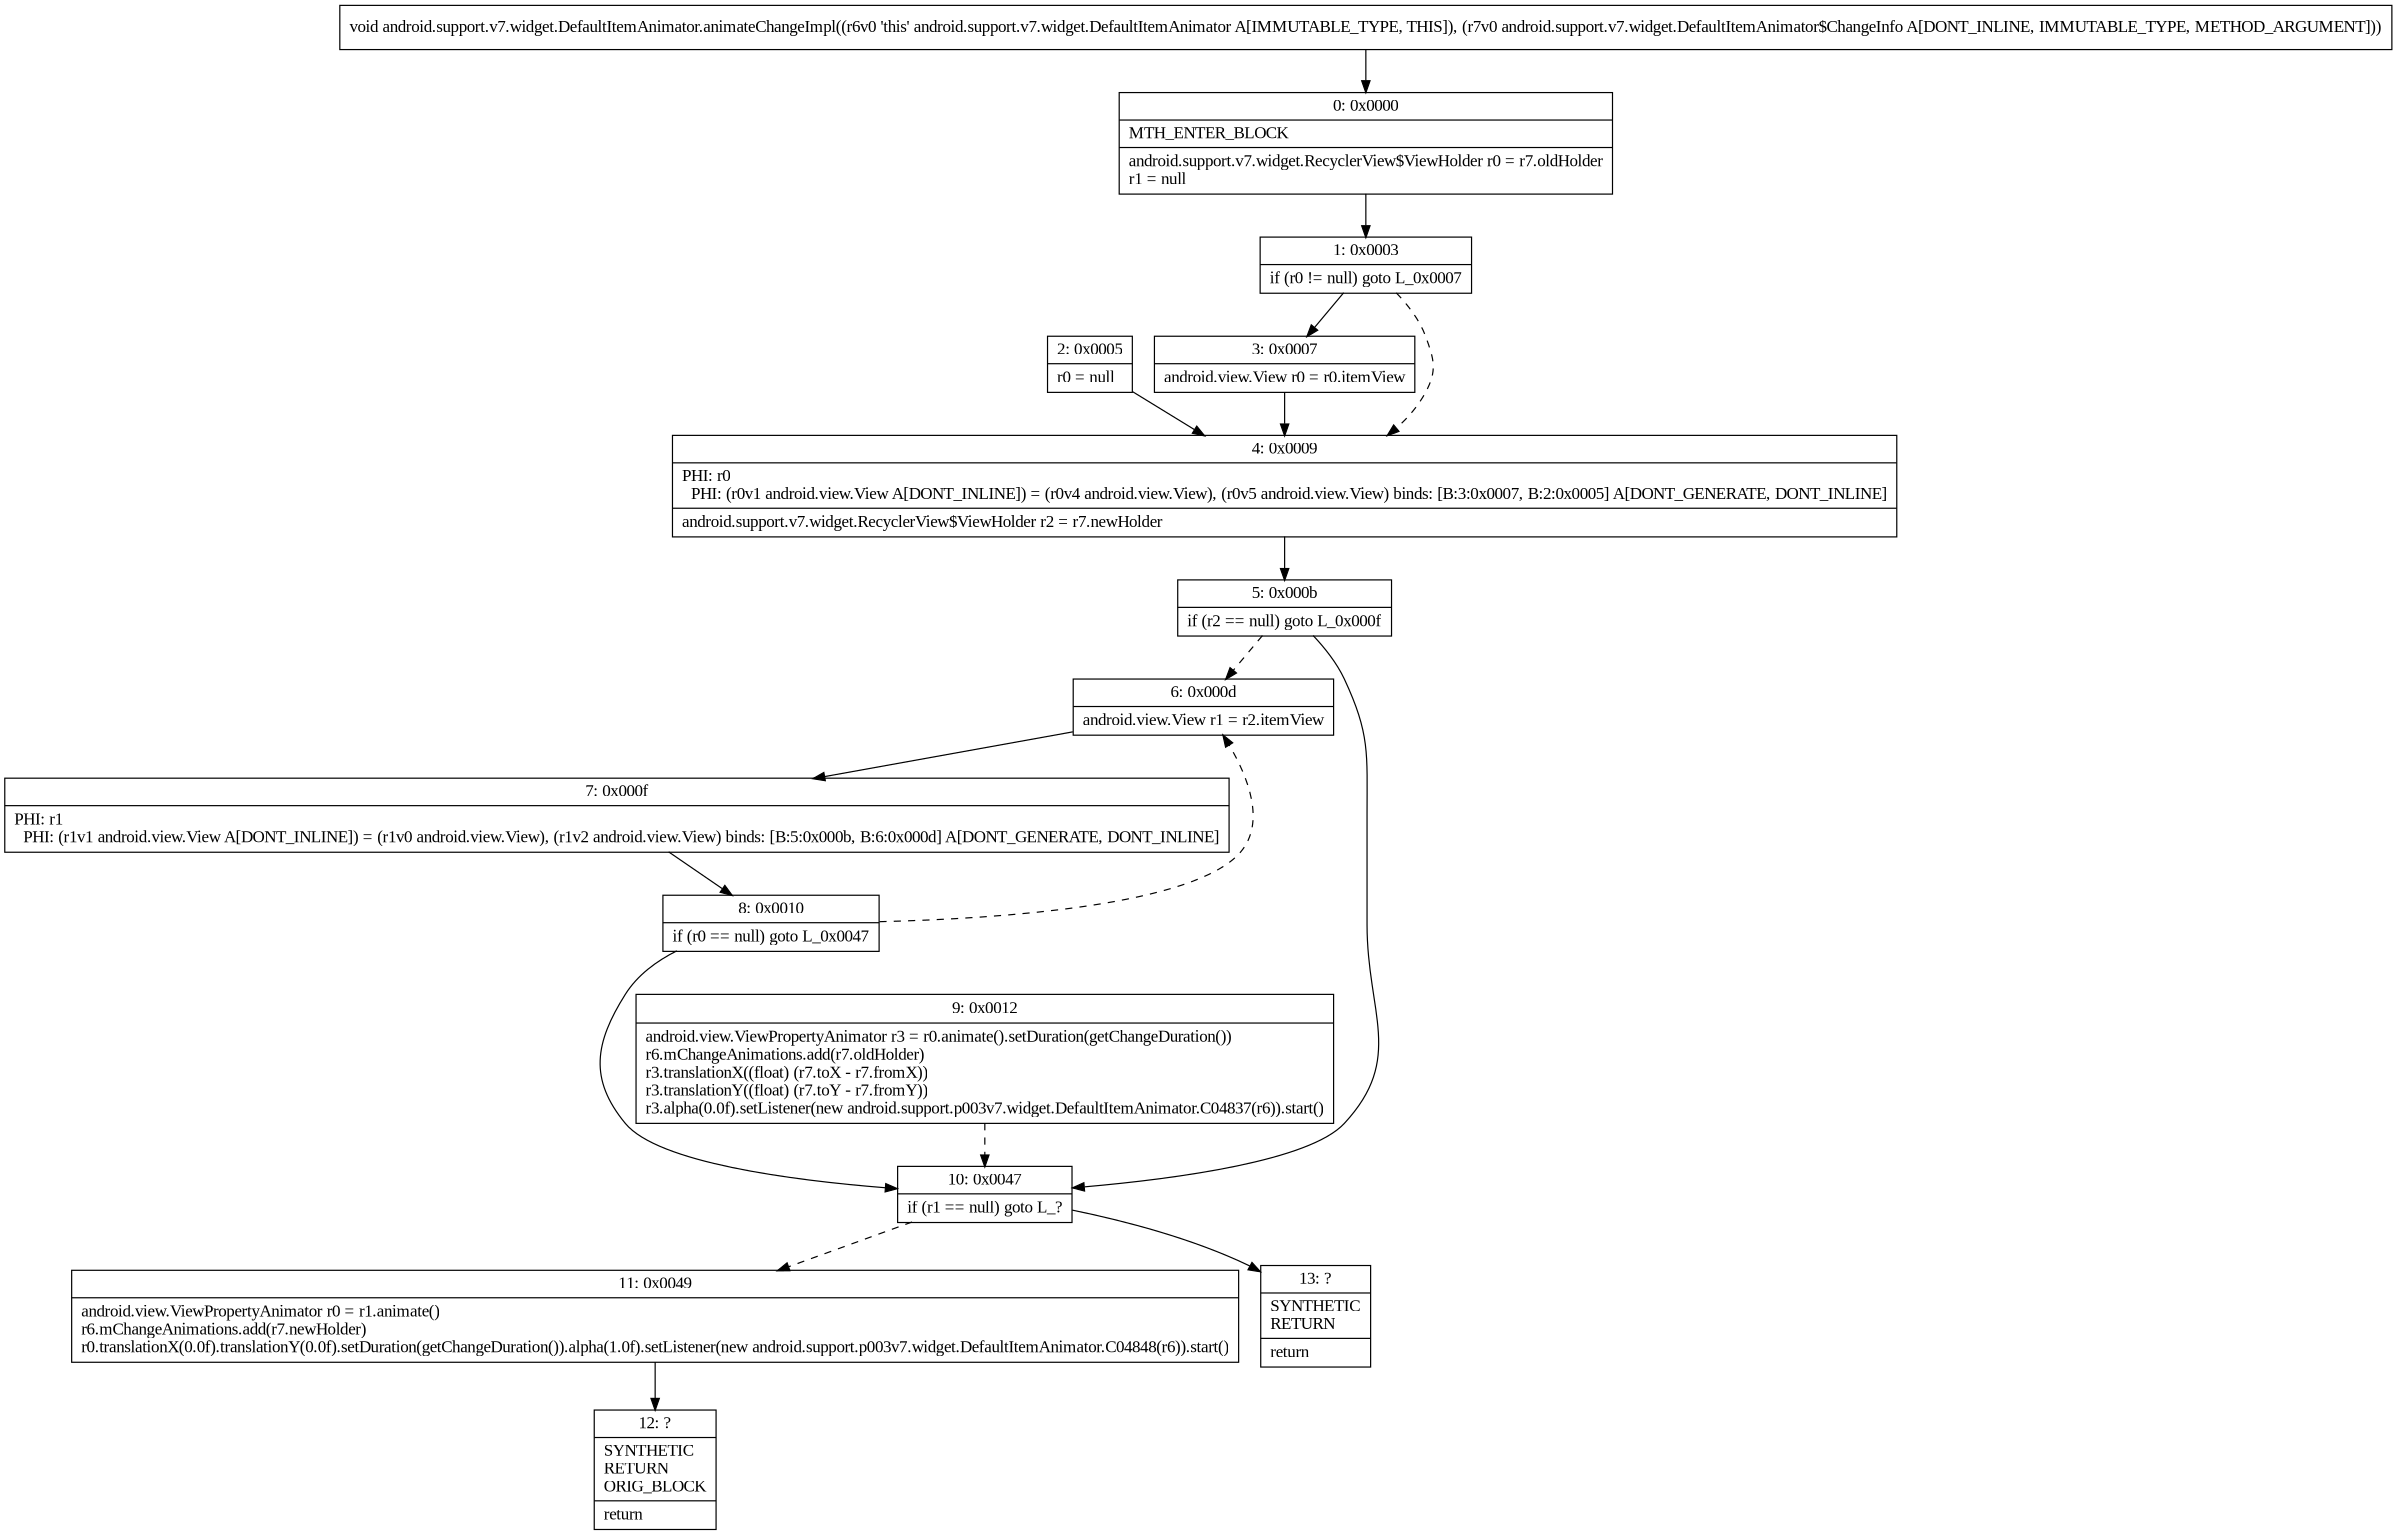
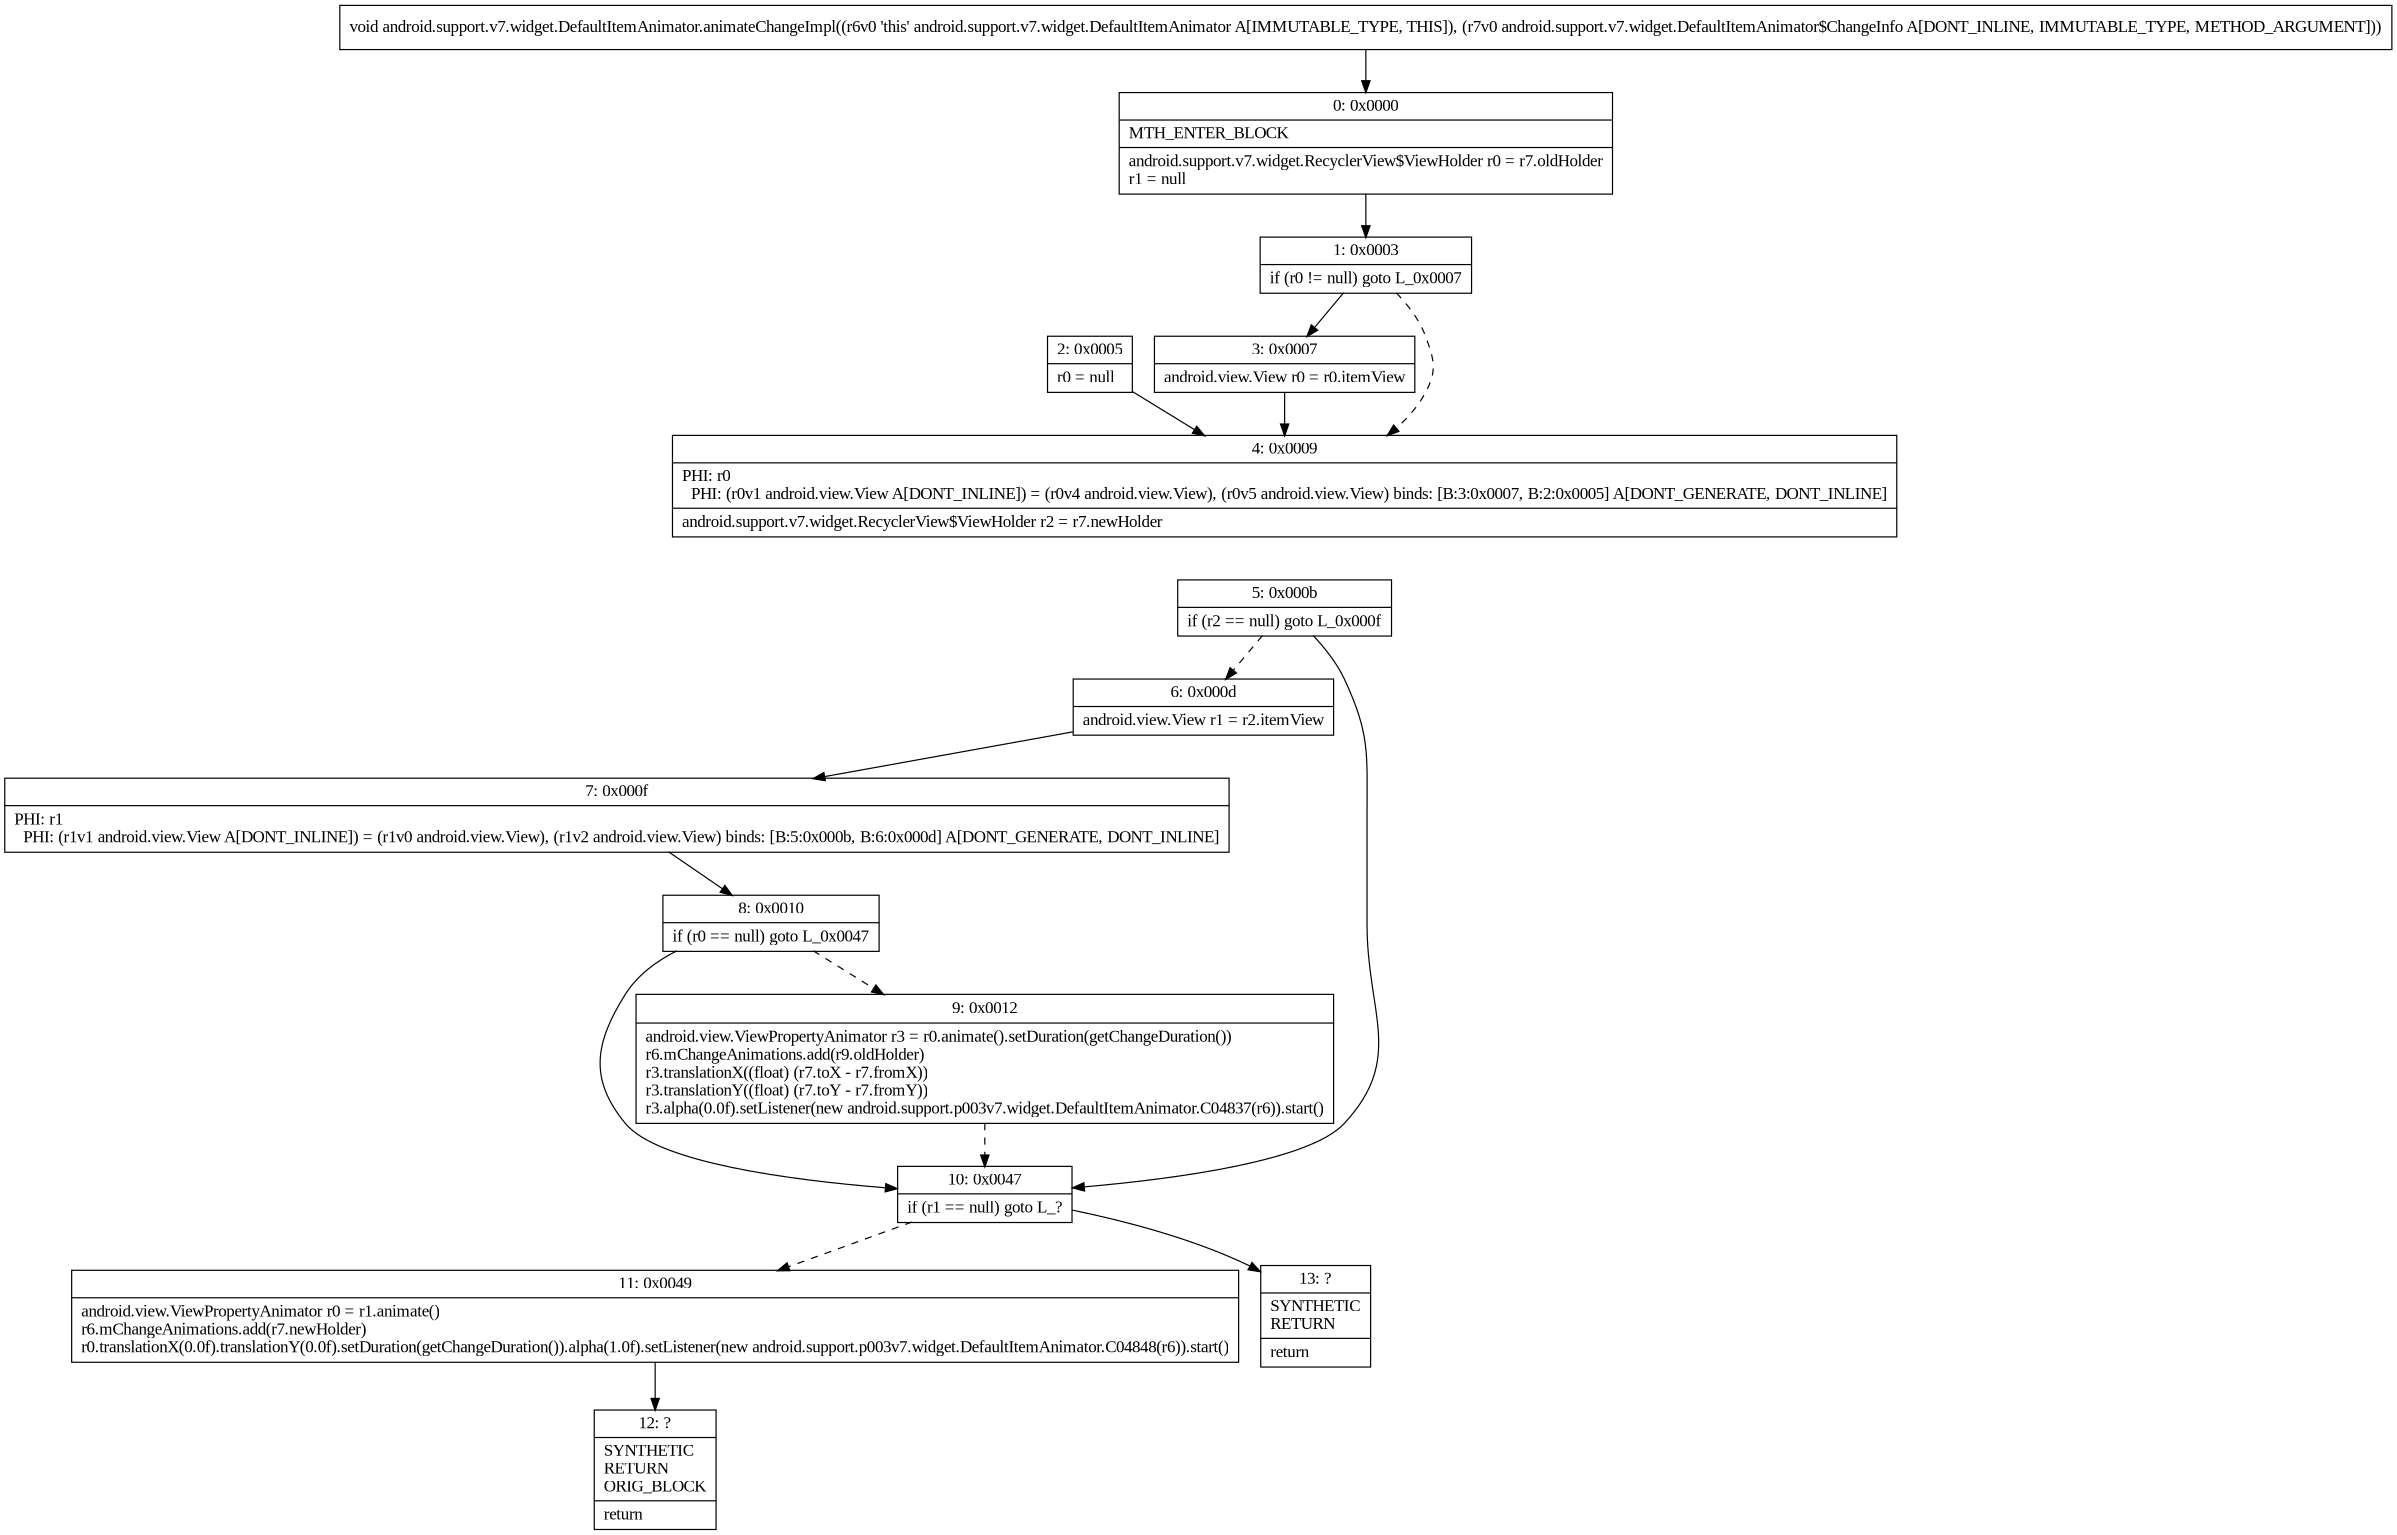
(1285, 552) -> none
(1122, 900) -> (843, 970)
(785, 1055) -> (785, 1055)
